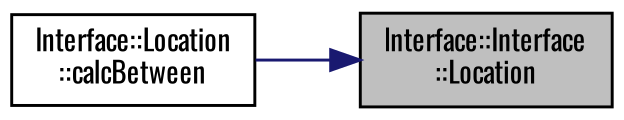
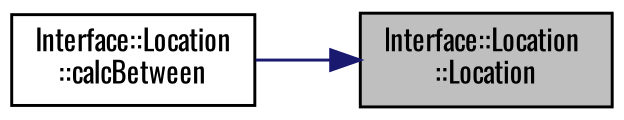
(486, 60) -> (486, 60)
